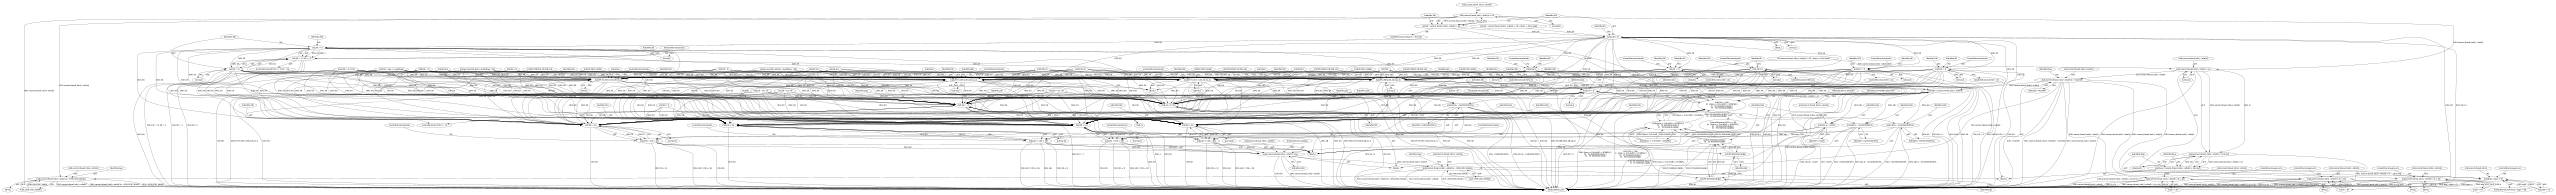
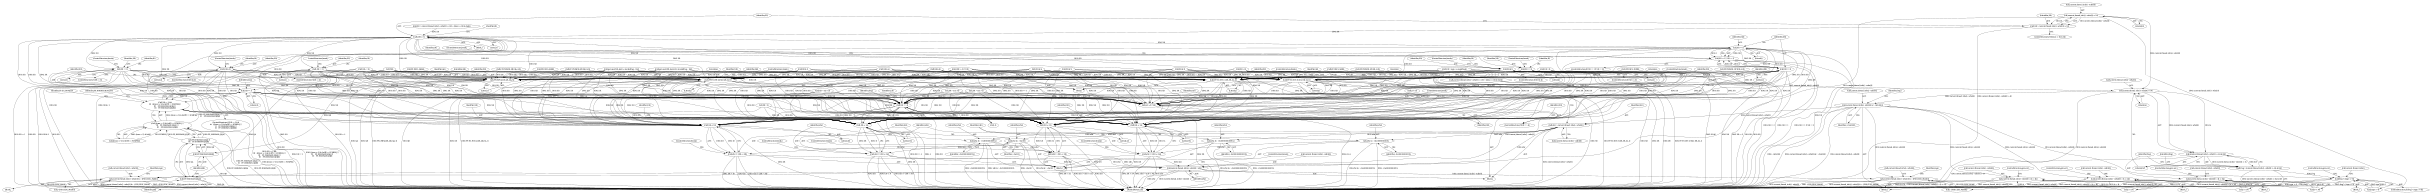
(310, 91) -> (1021, 91)
(1327, 120) -> (729, 89)
